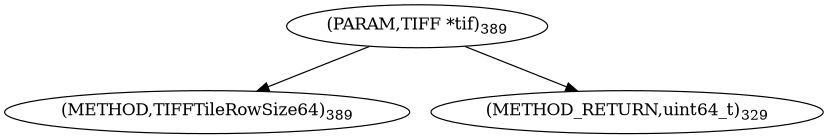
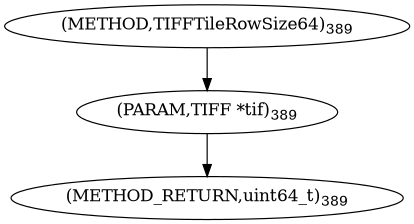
(319, 67) -> (207, 63)
(755, 110) -> (335, 196)
